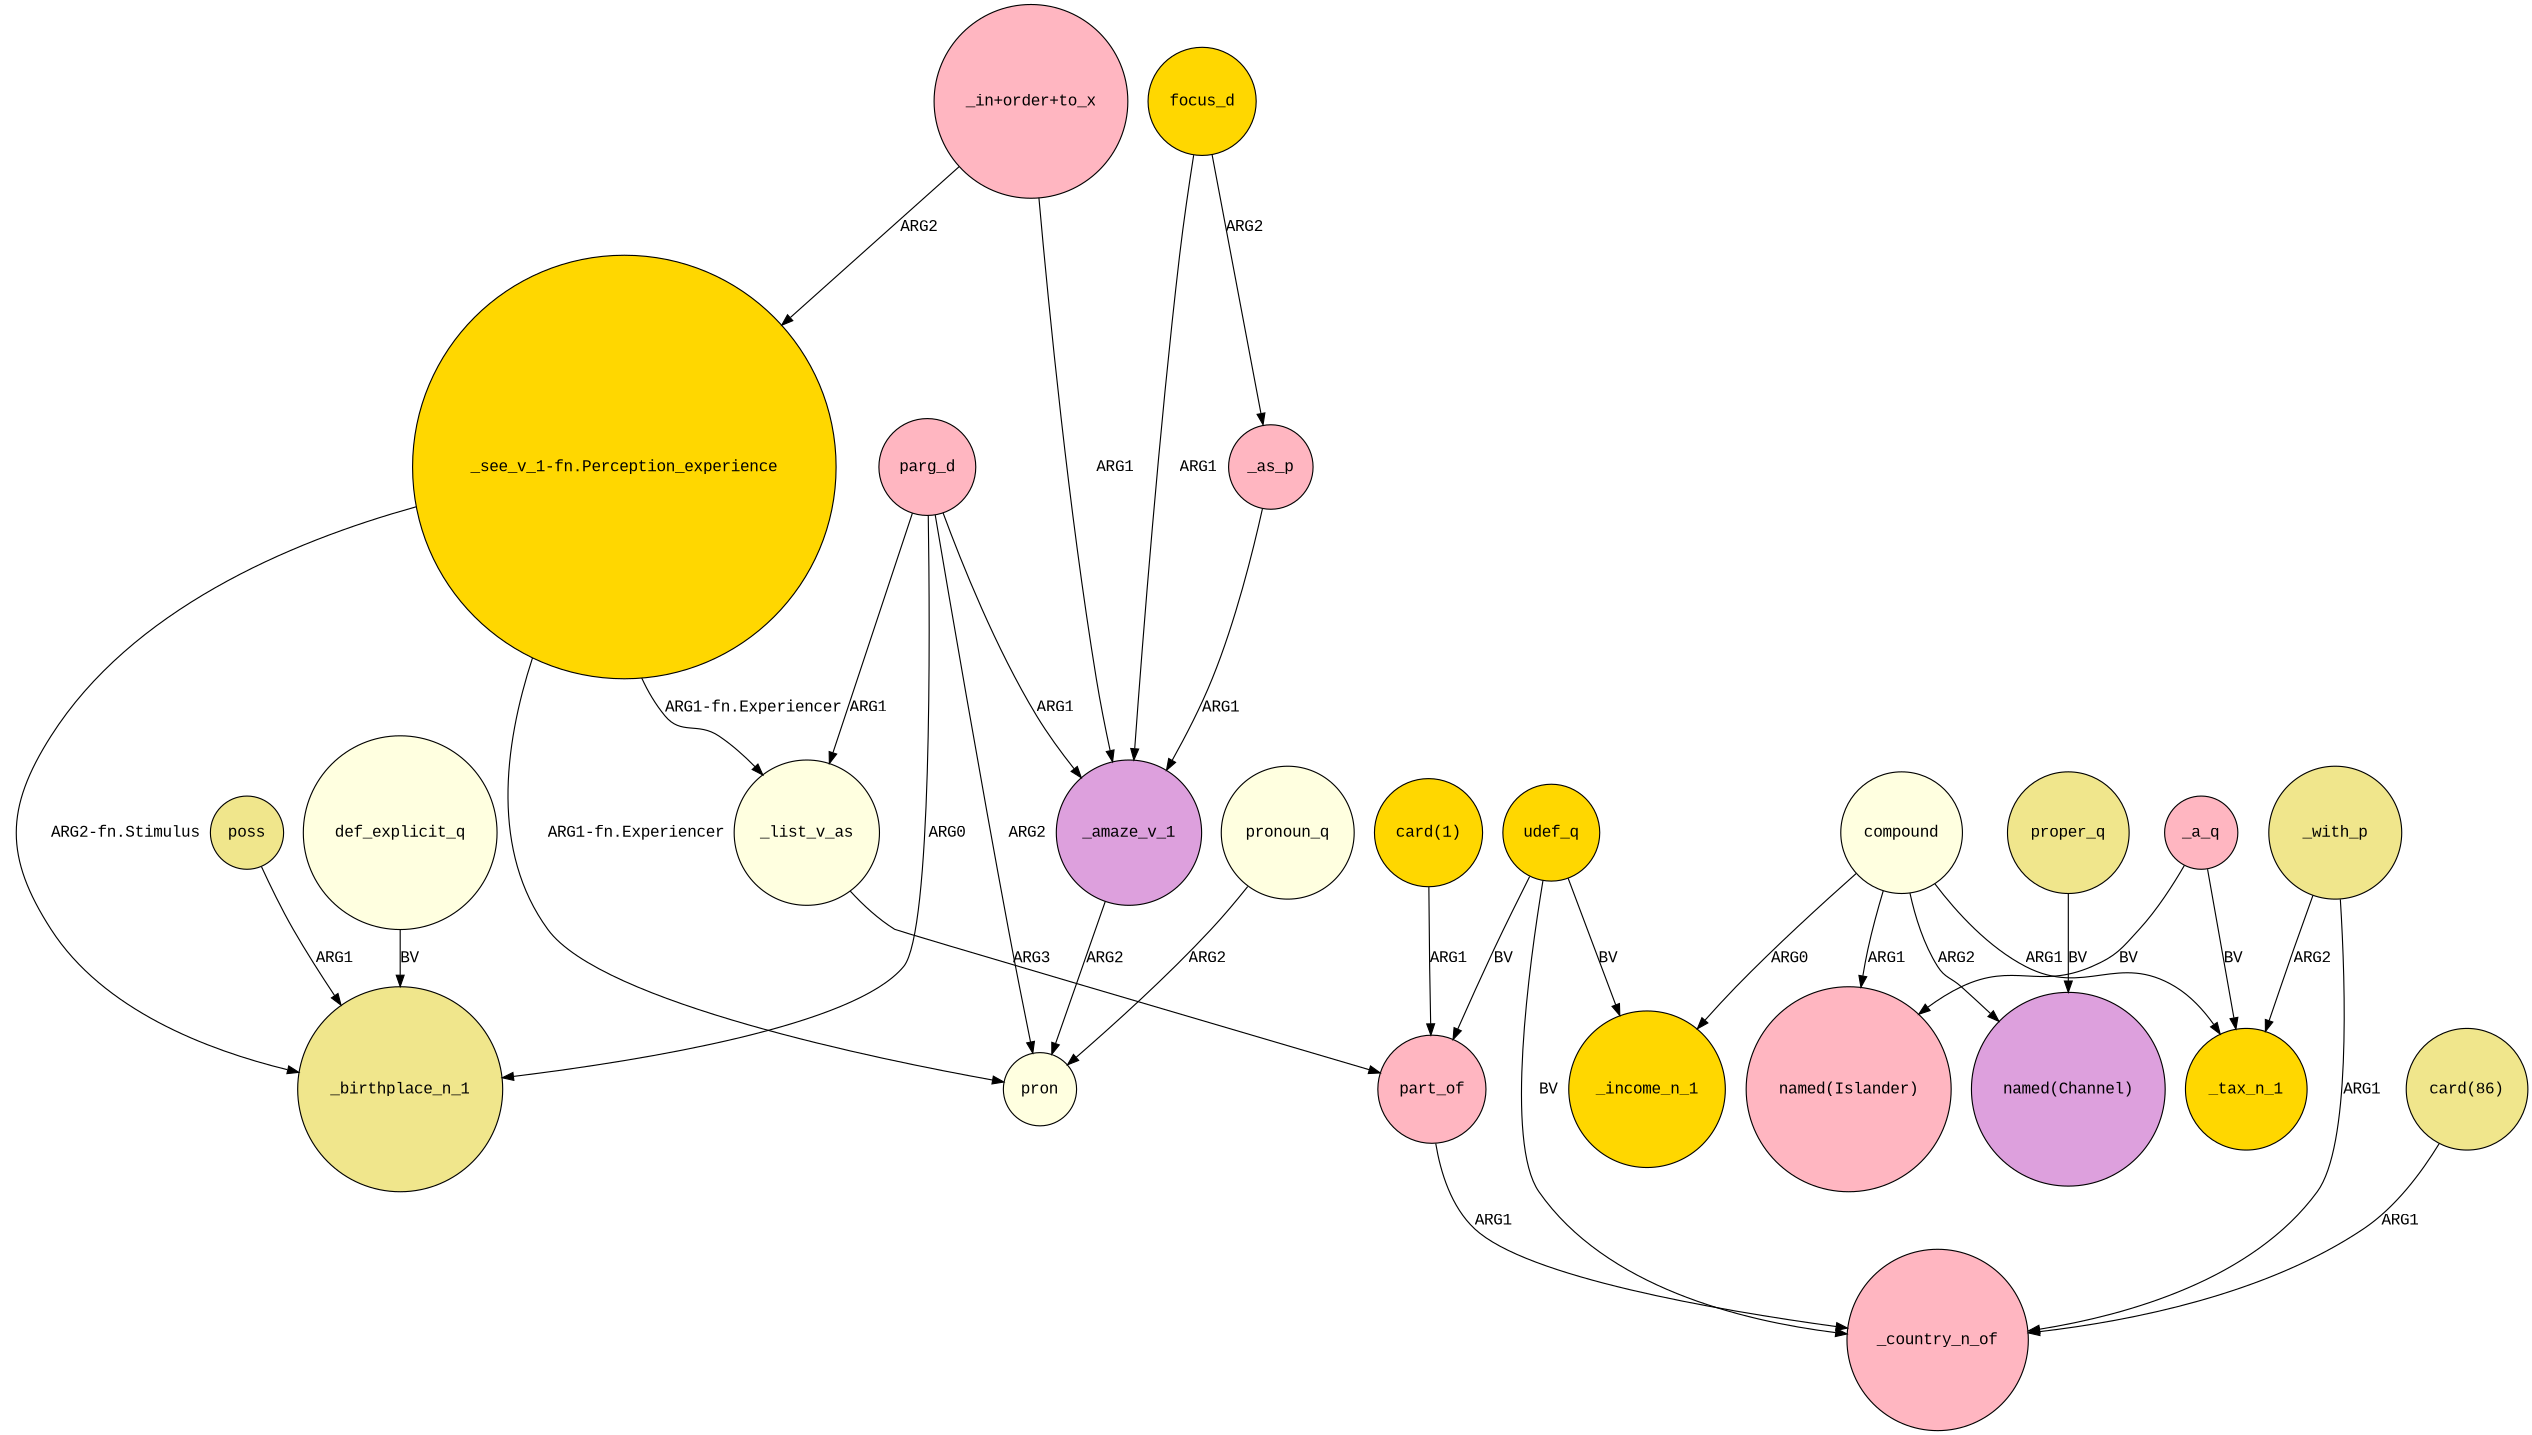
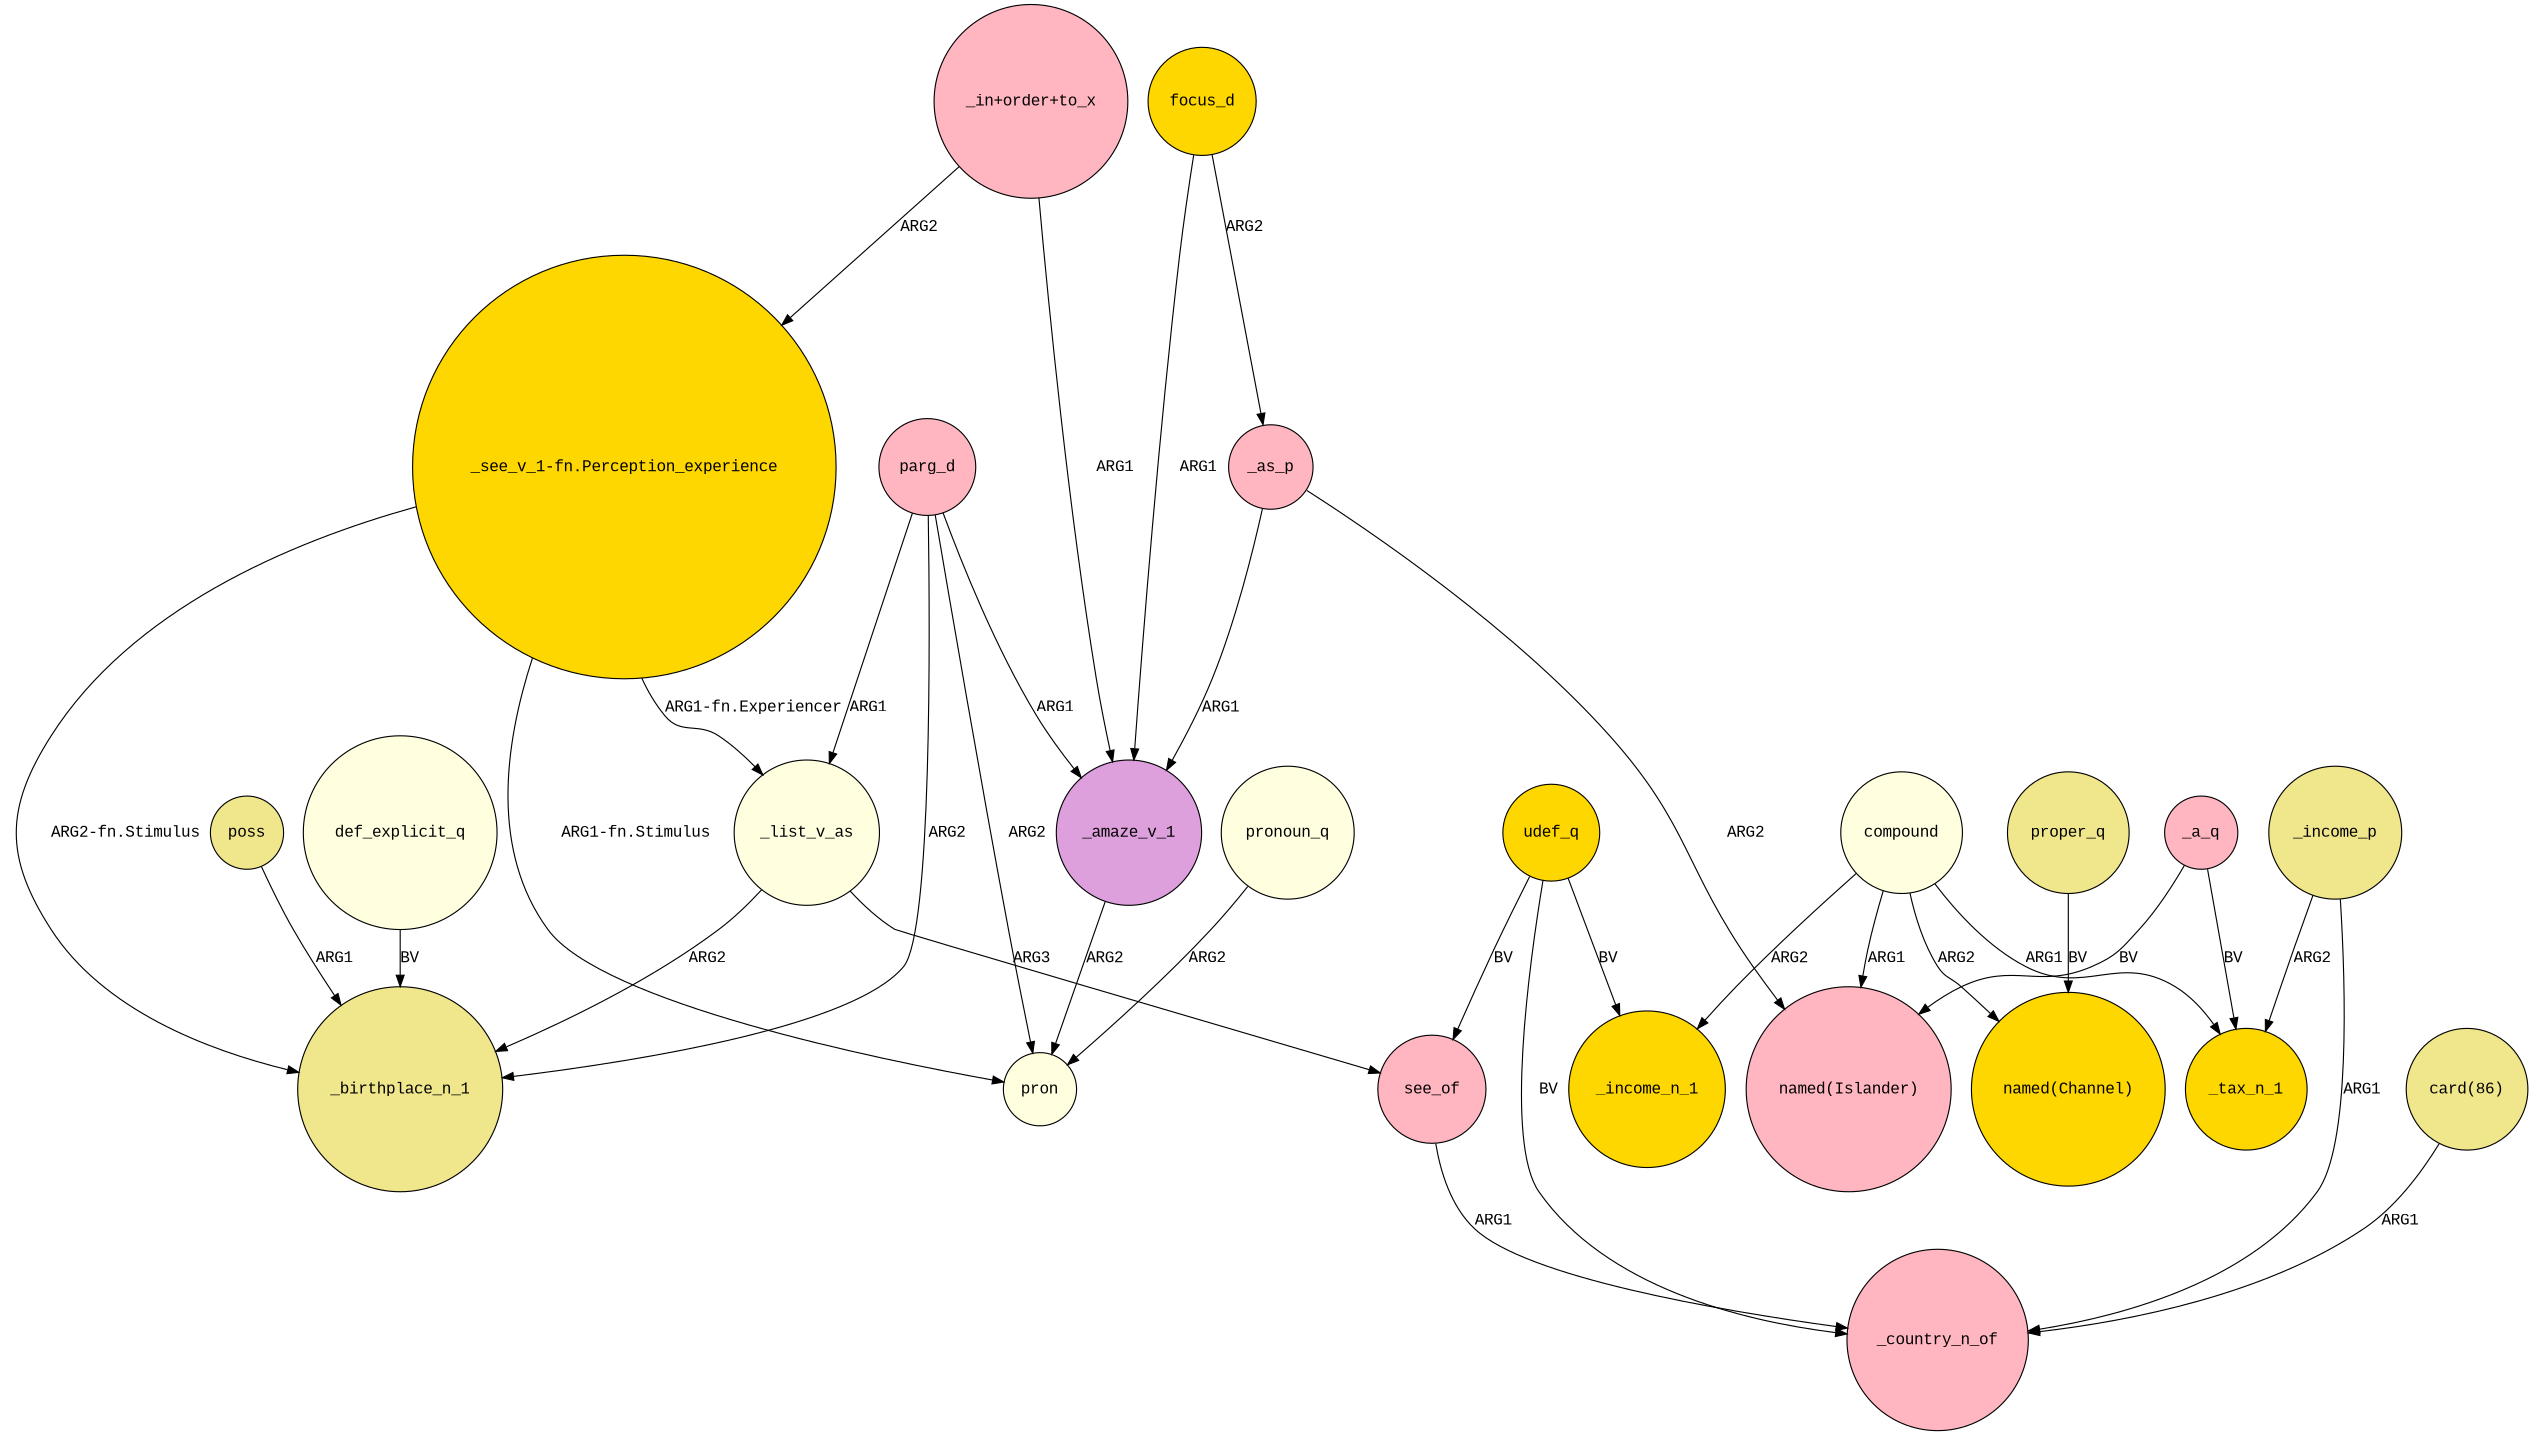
none -> (1583, 708)
(636, 833) -> (636, 833)
(948, 833) -> (948, 833)
(1428, 833) -> none
(2335, 833) -> (2335, 833)
(1790, 958) -> (1790, 958)
none -> (641, 980)
(1432, 1089) -> (1432, 1089)
(2068, 1089) -> (2068, 1089)
